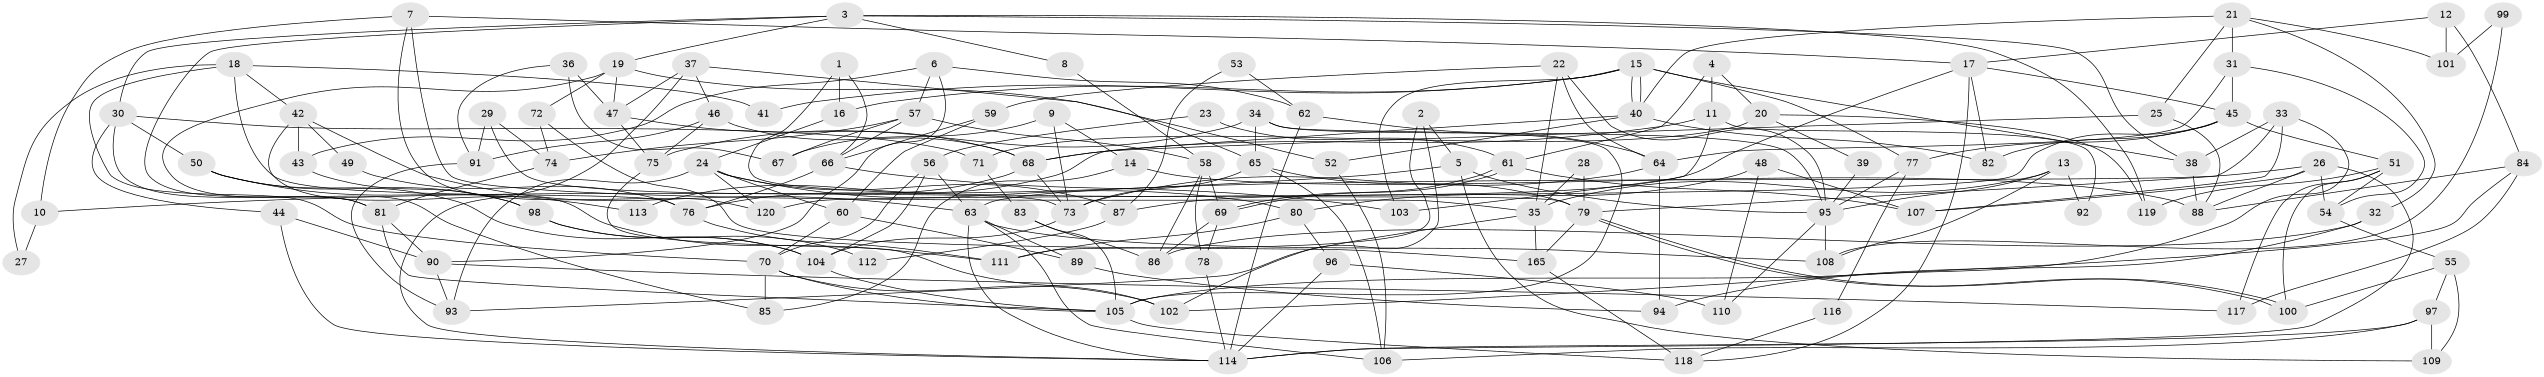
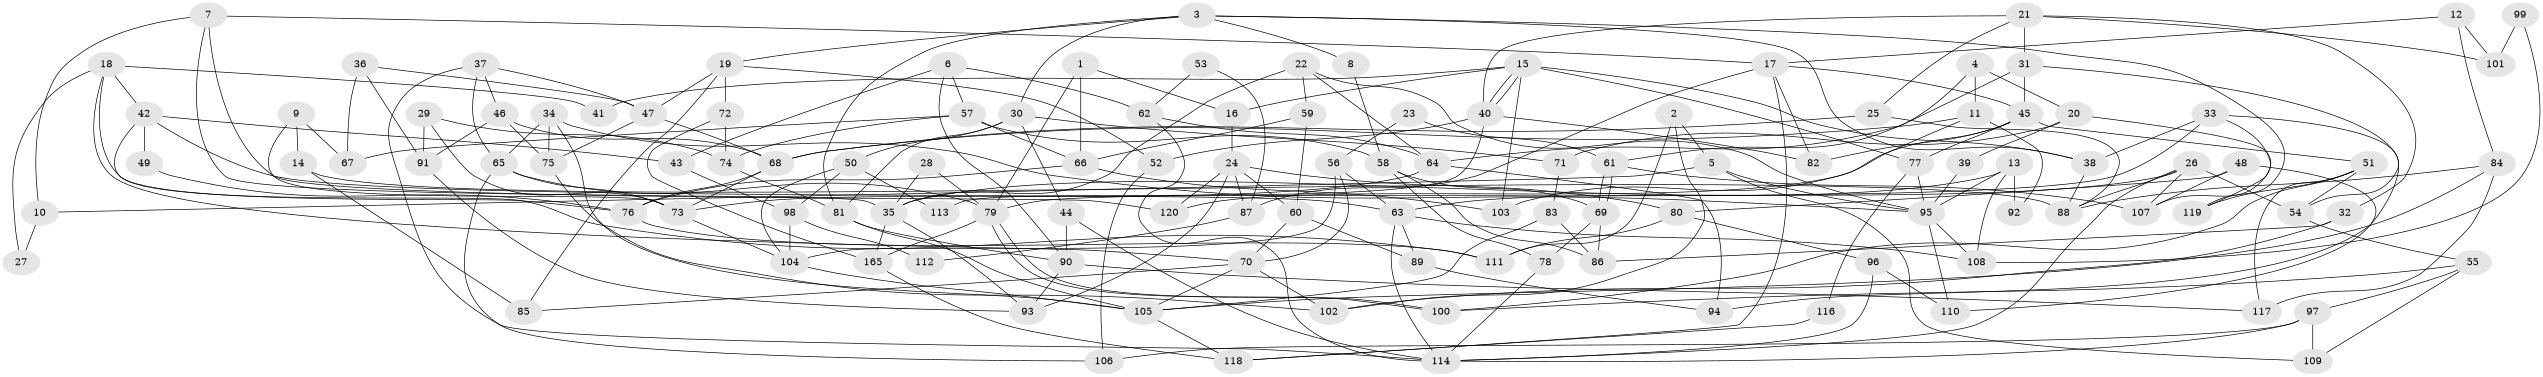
(1152, 335) -> none
